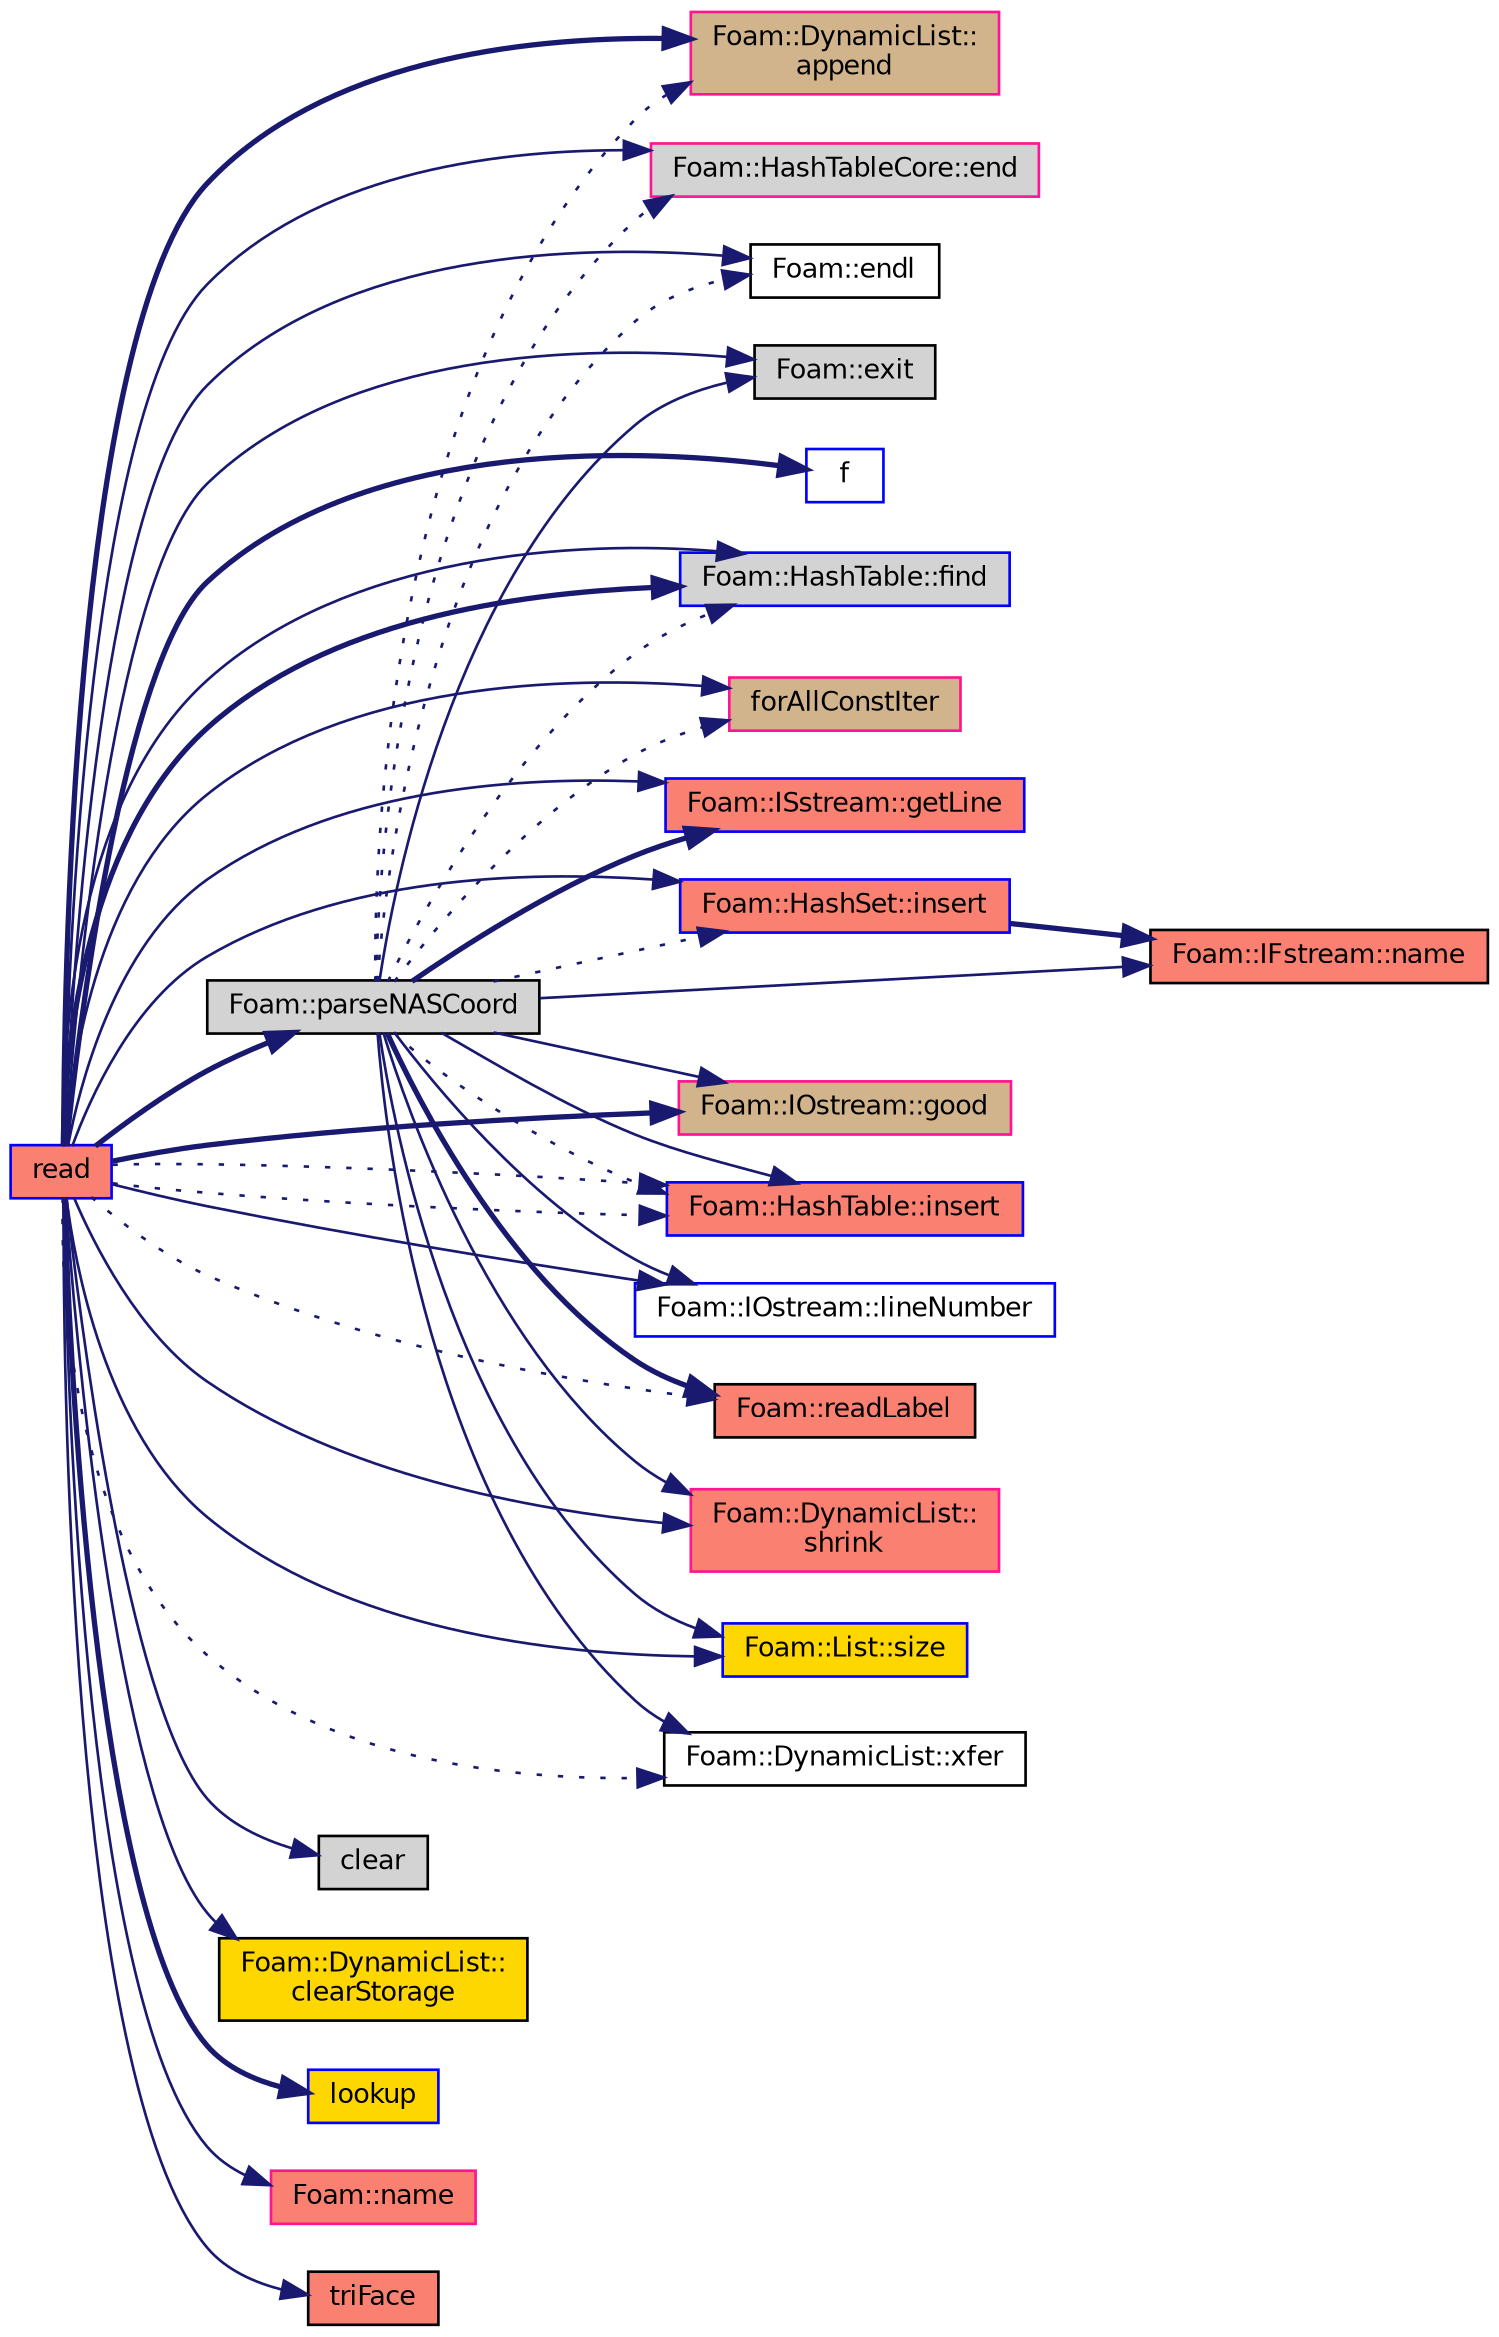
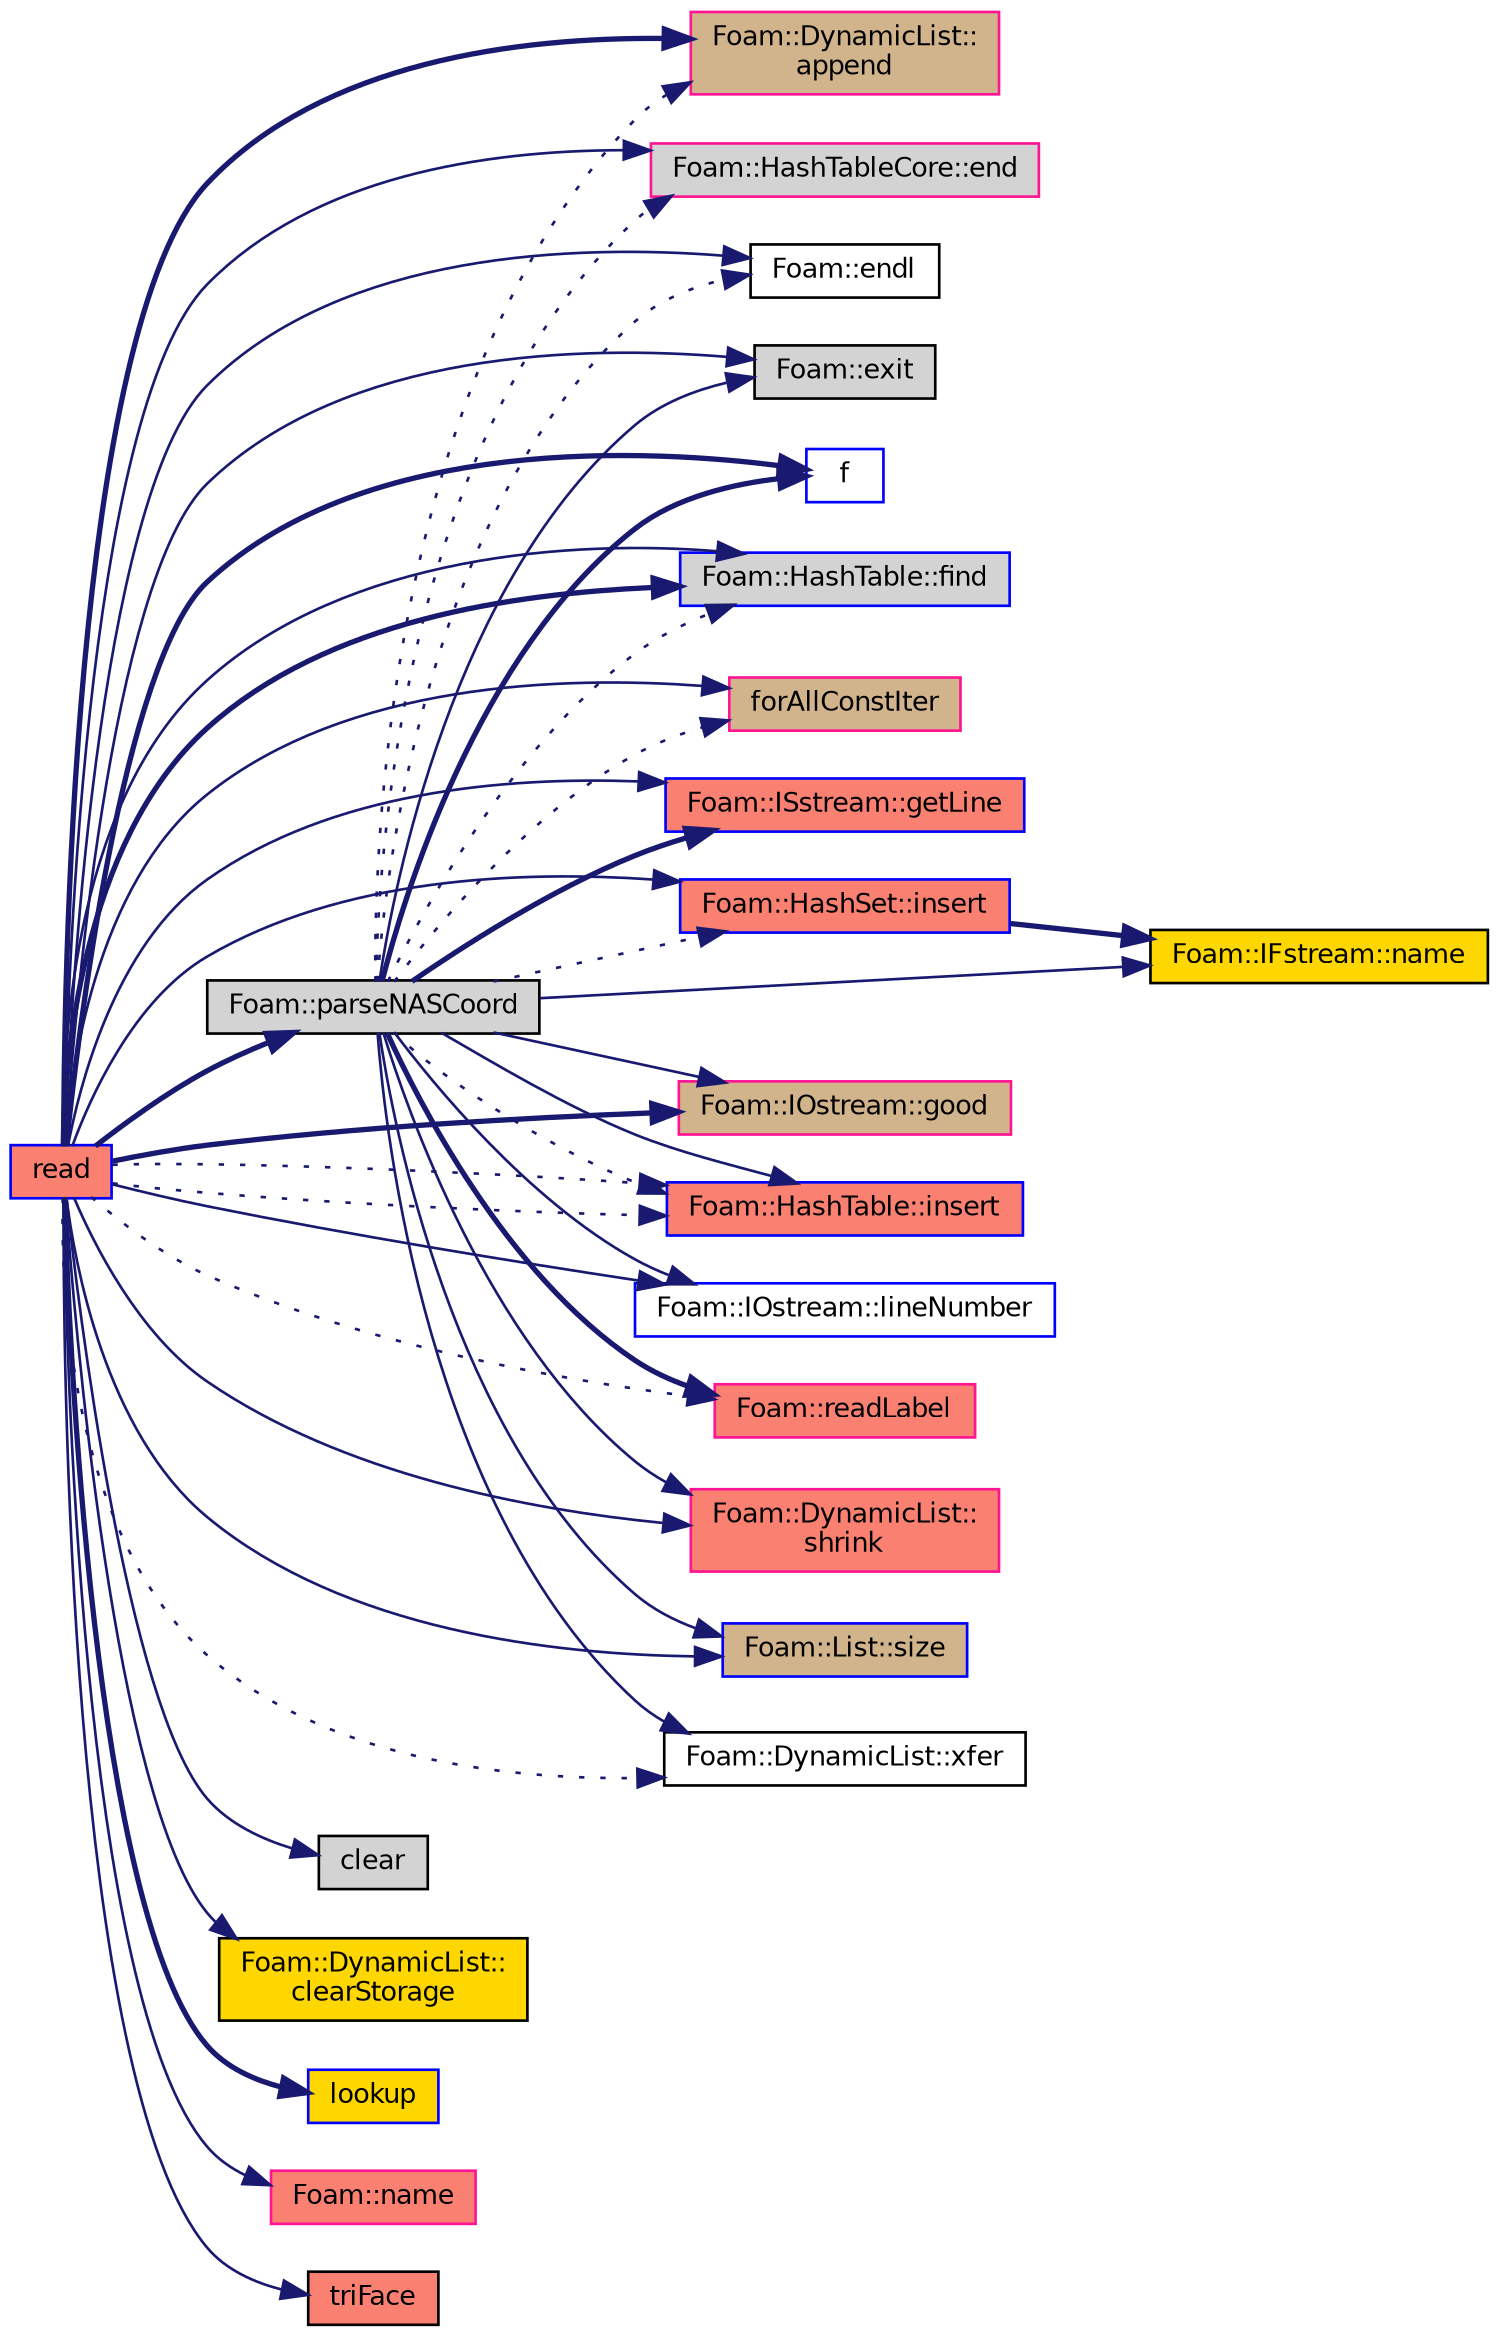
none -> (514, 669)
(1319, 956) -> (1319, 956)
(845, 1411) -> (845, 1411)
(845, 1650) -> (845, 1650)
